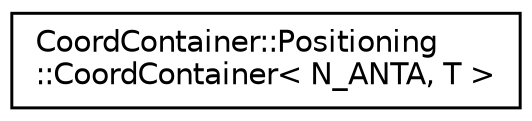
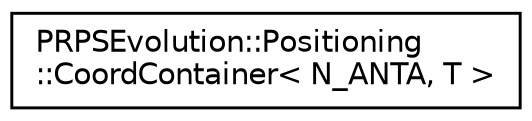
(266, 61) -> (266, 61)
